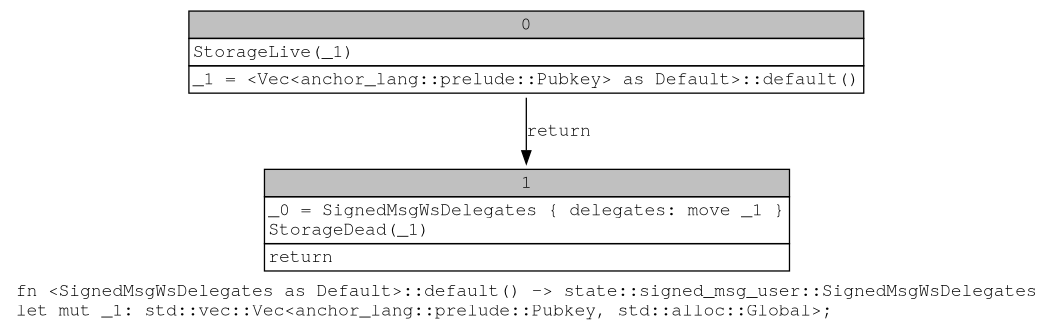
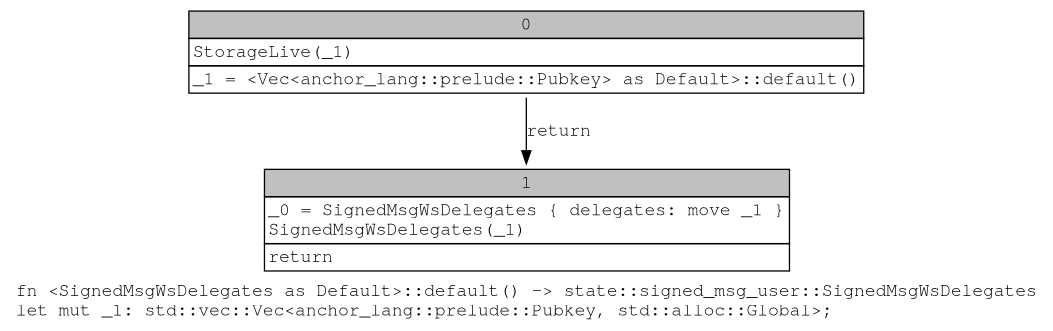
(349, 229) -> (398, 229)
